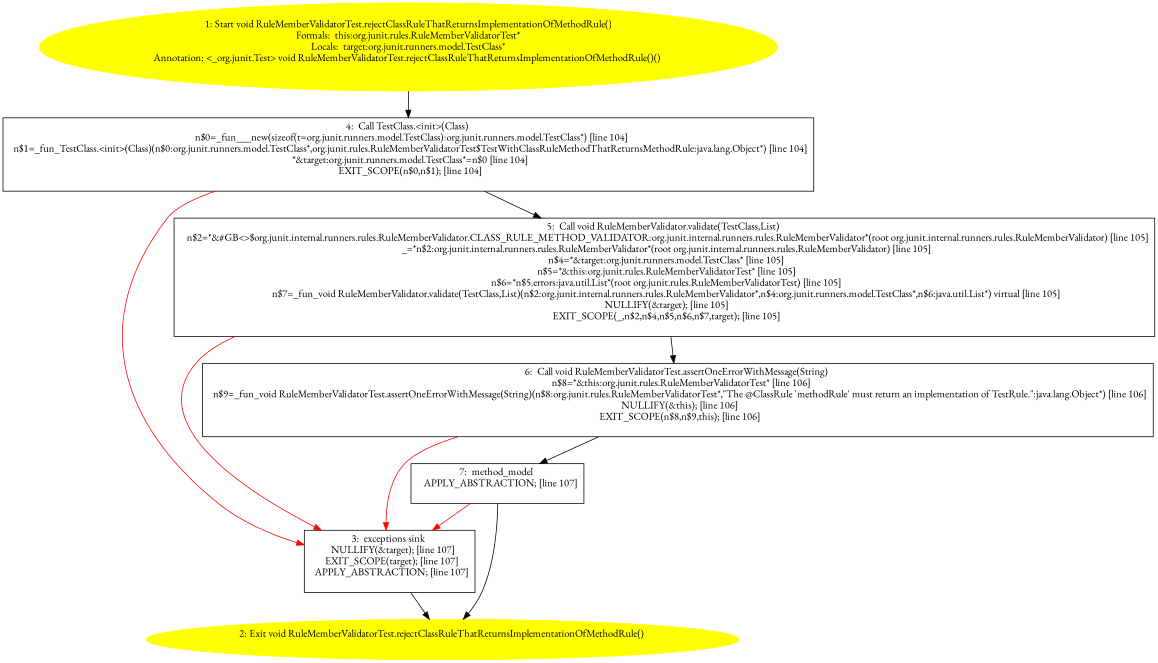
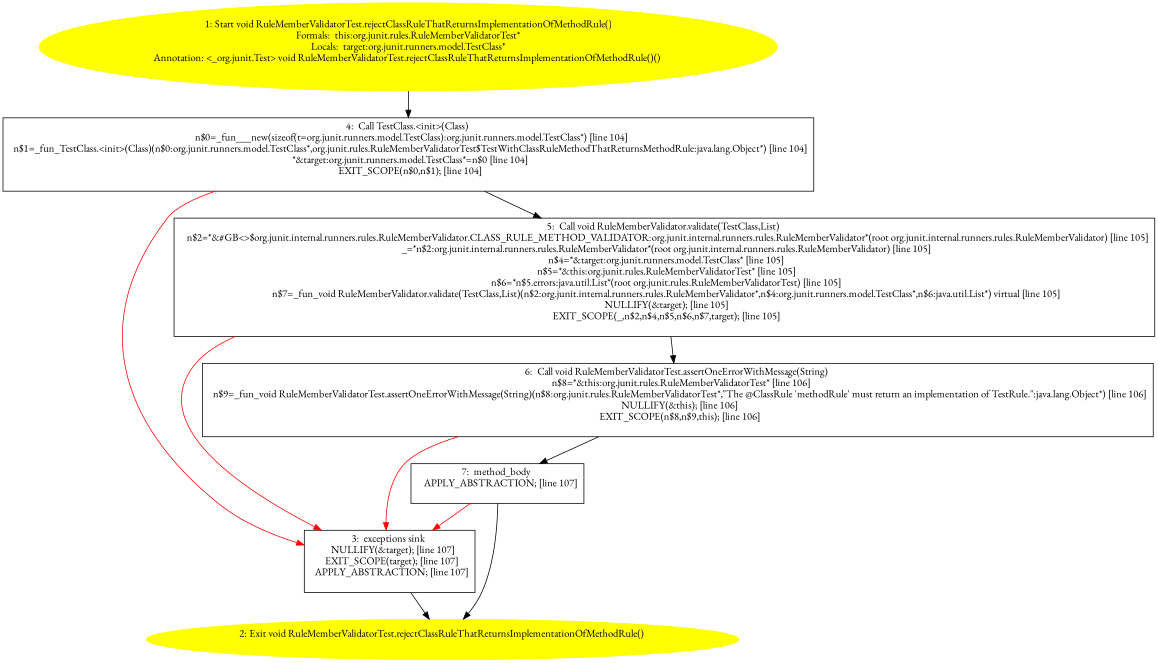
(497, 484) -> (497, 484)
